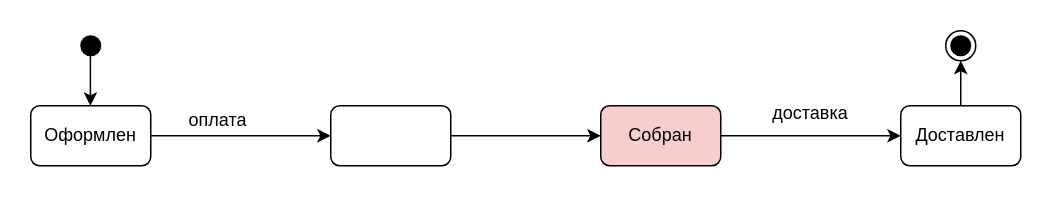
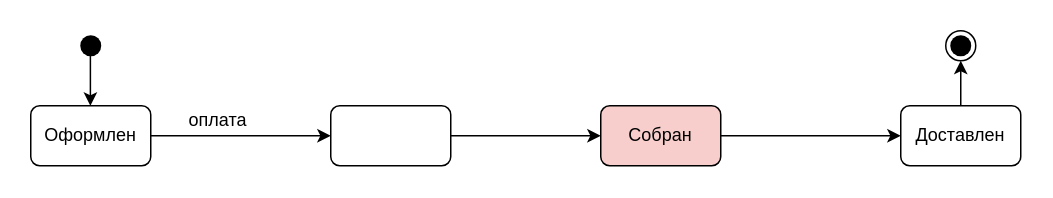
(811, 113) -> none
